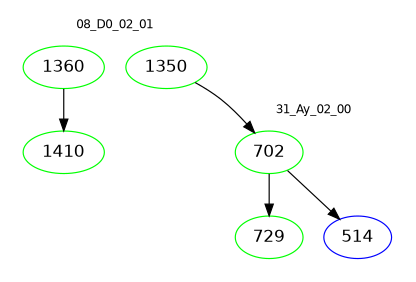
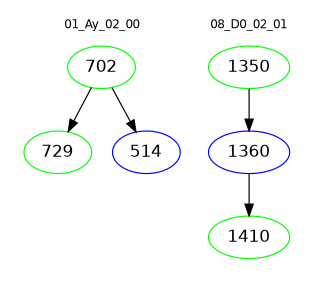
(64, 67) -> (249, 152)
(233, 110) -> (249, 104)
(313, 110) -> (102, 25)
